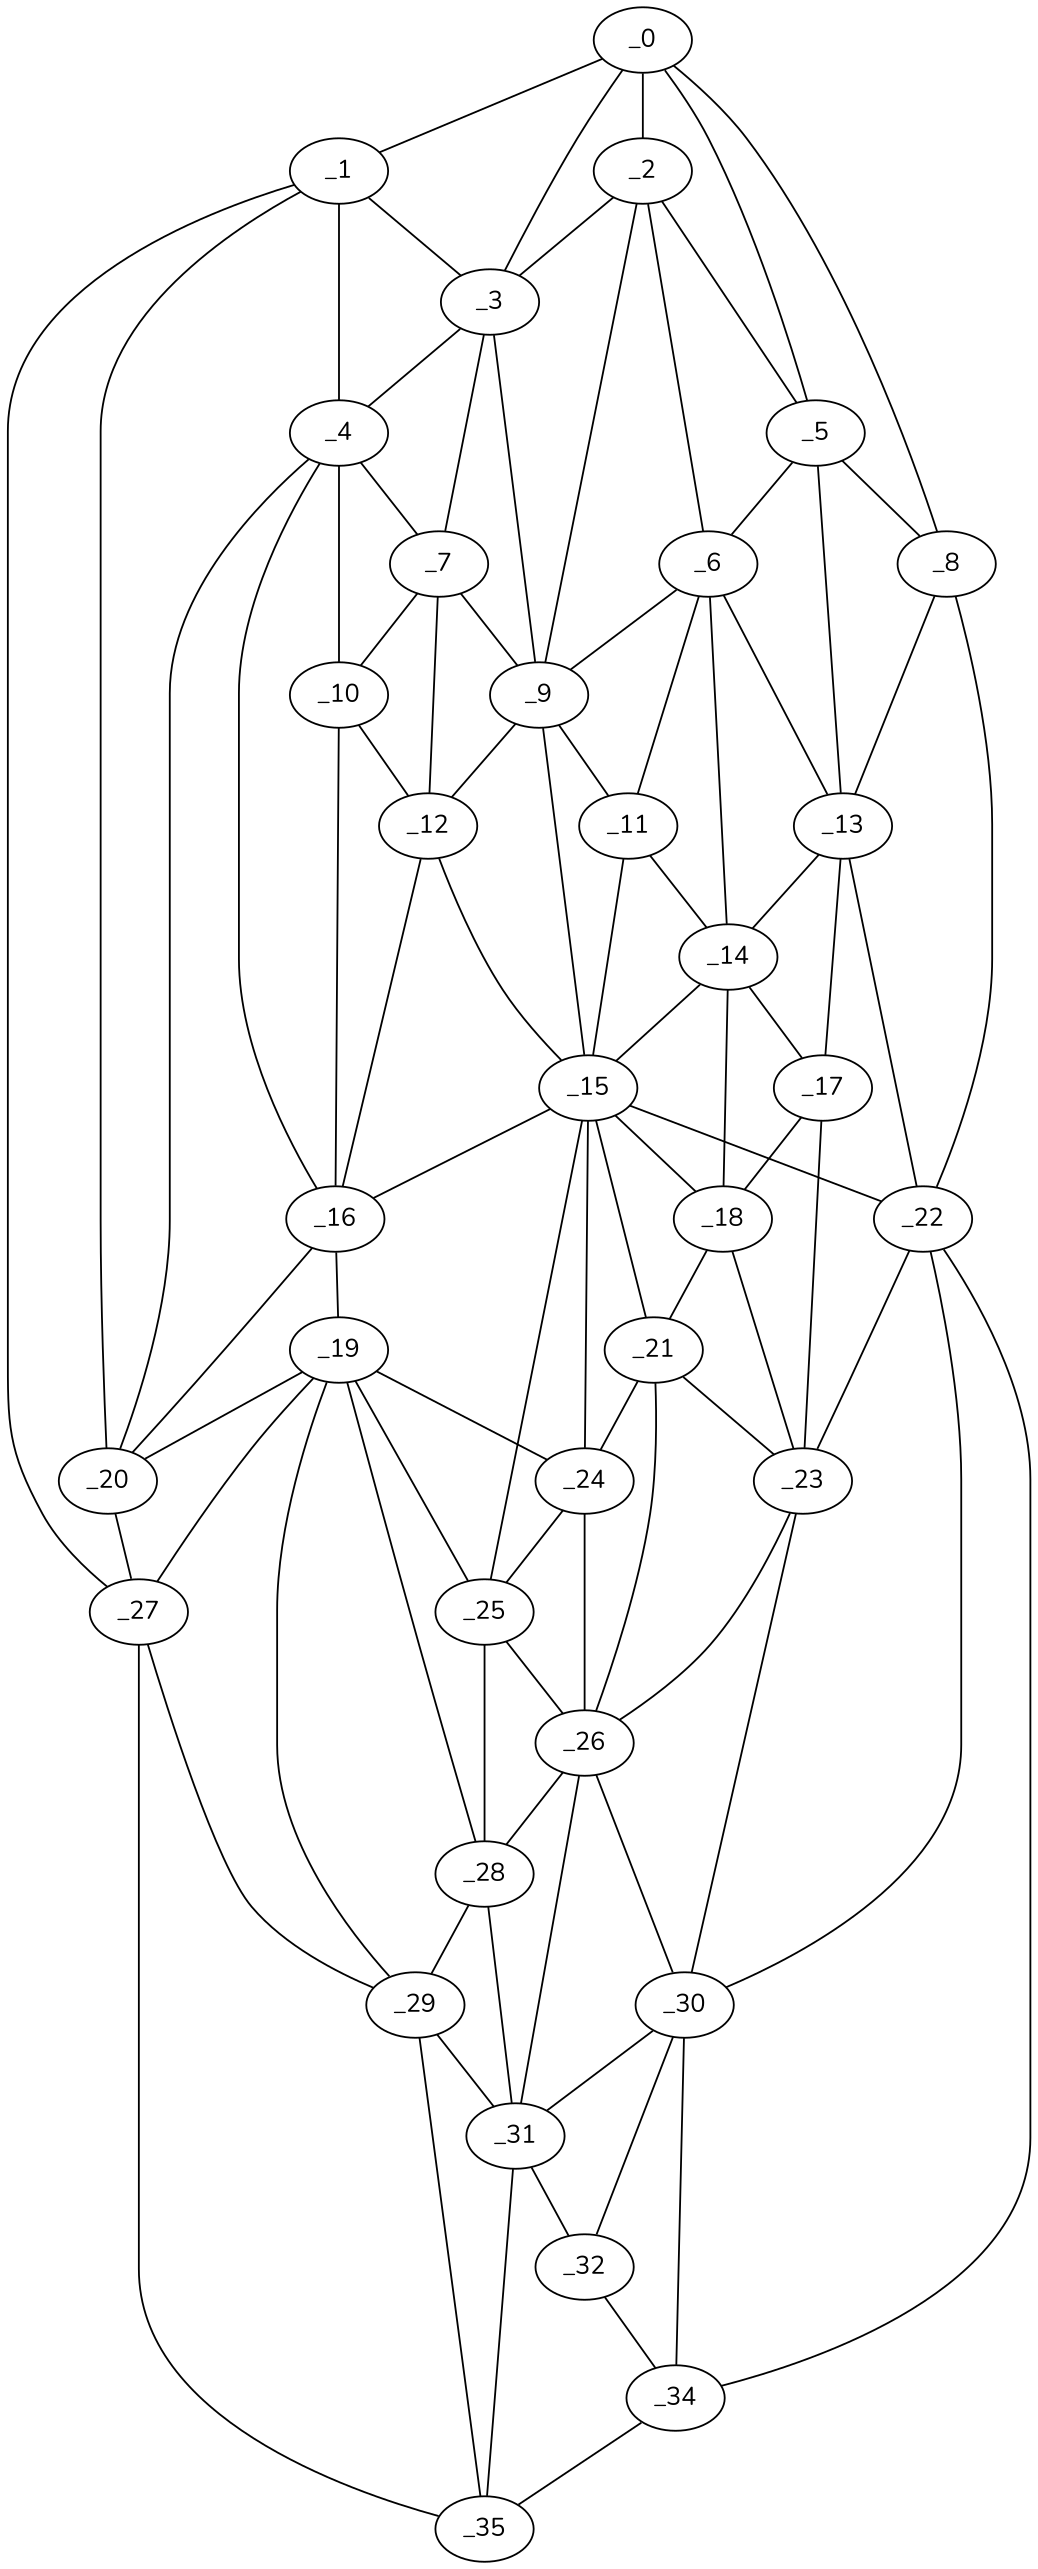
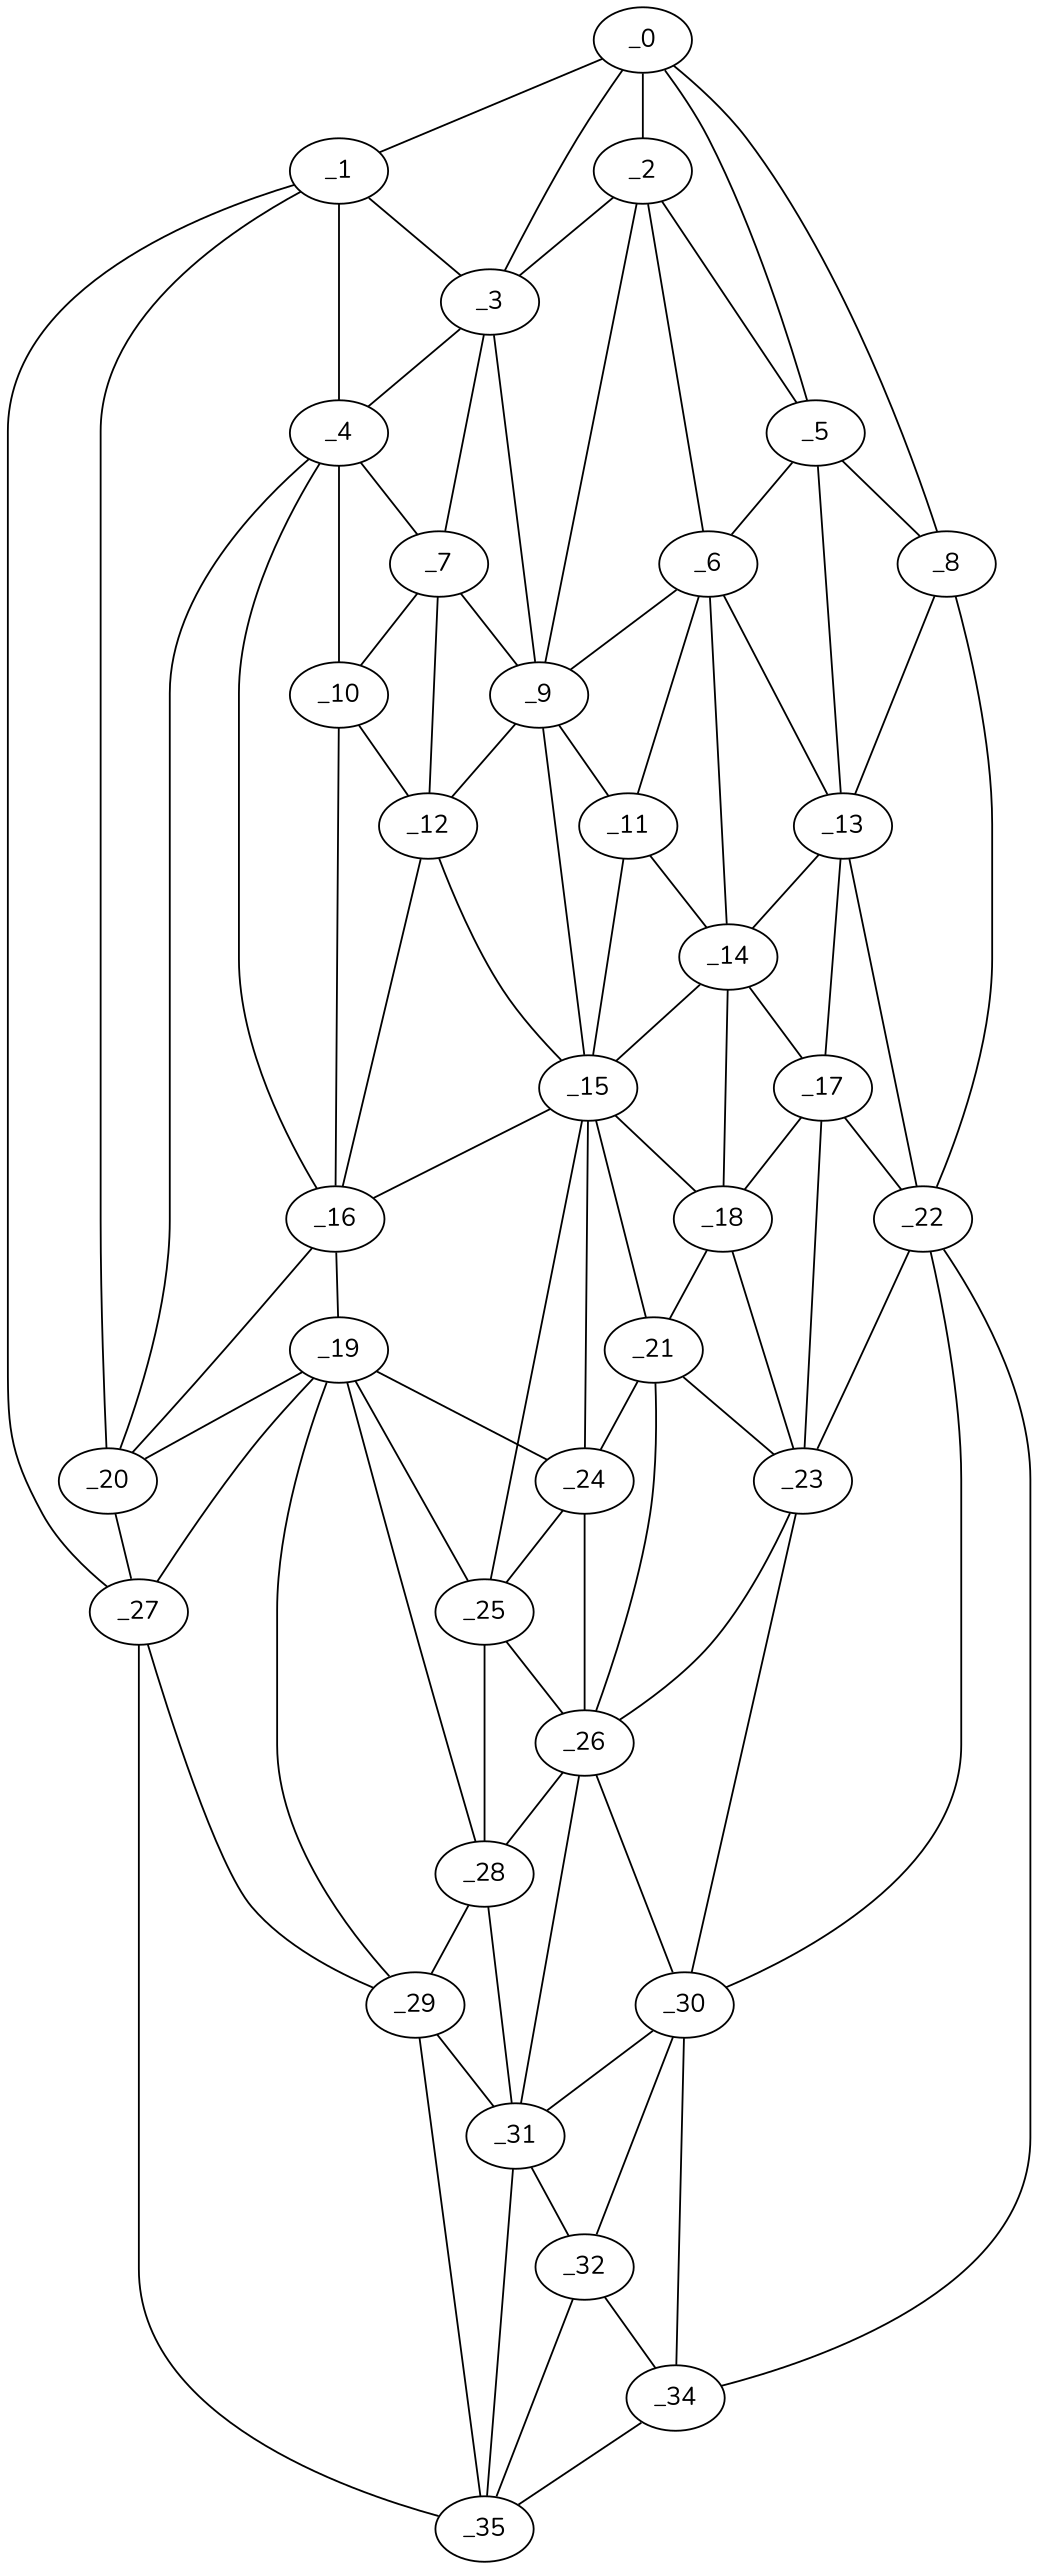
(756, 1154) -> (873, 1154)
none -> (535, 2398)
